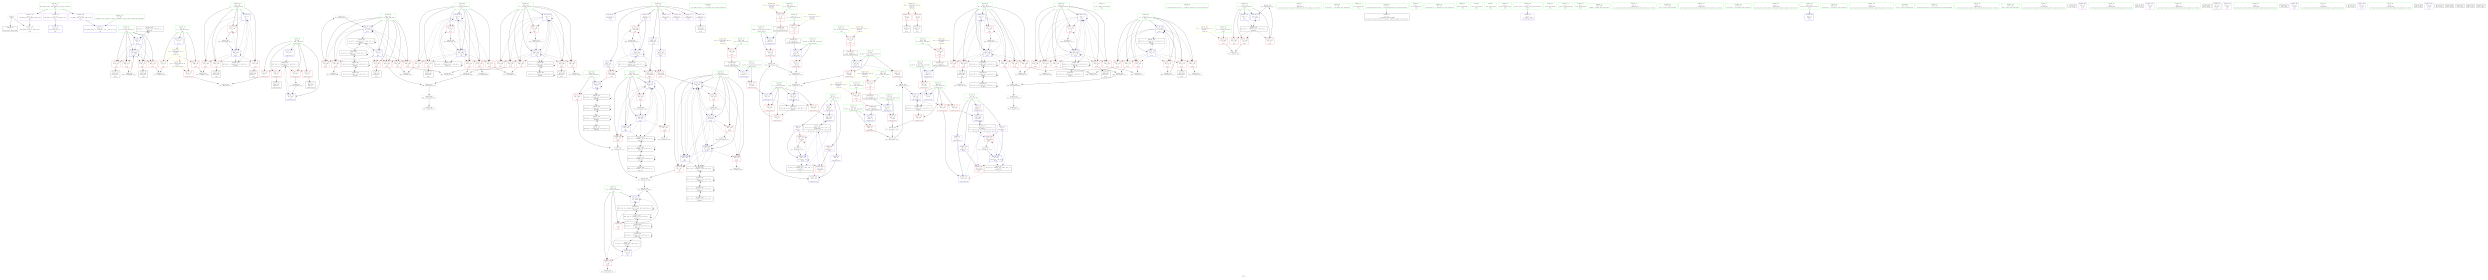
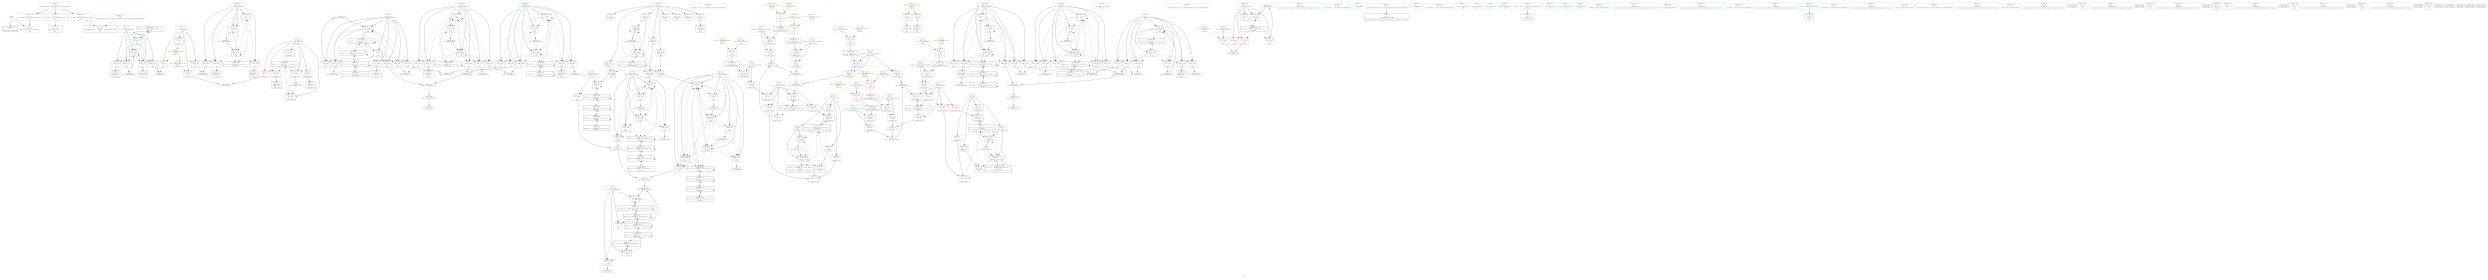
(1106, 74) -> none
